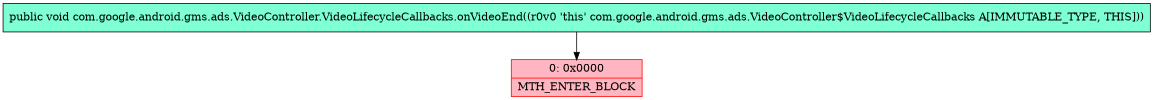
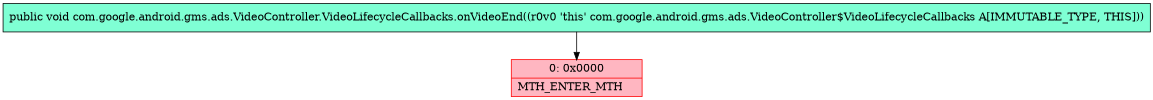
(577, 87) -> (570, 87)
